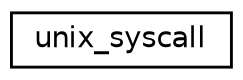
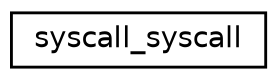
(121, 40) -> (139, 40)
